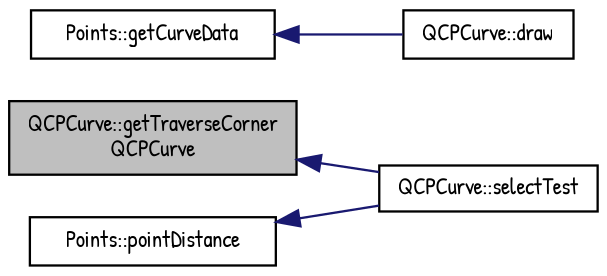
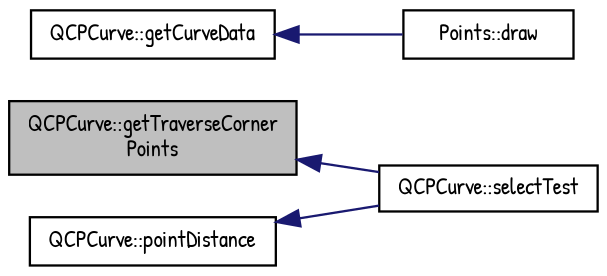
(153, 34) -> (153, 34)
(488, 34) -> (488, 34)
(153, 138) -> (153, 138)
(153, 241) -> (153, 241)
